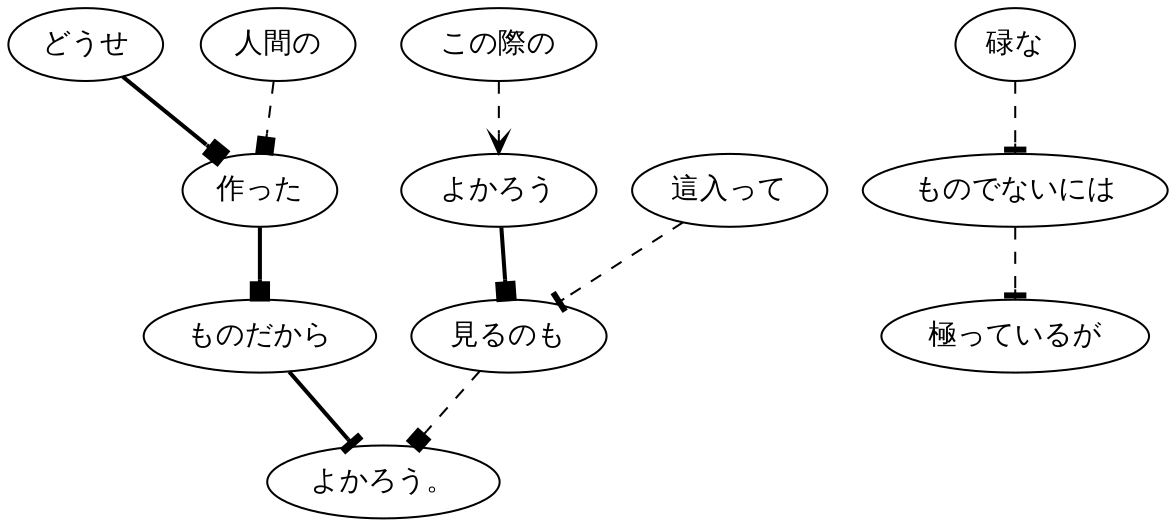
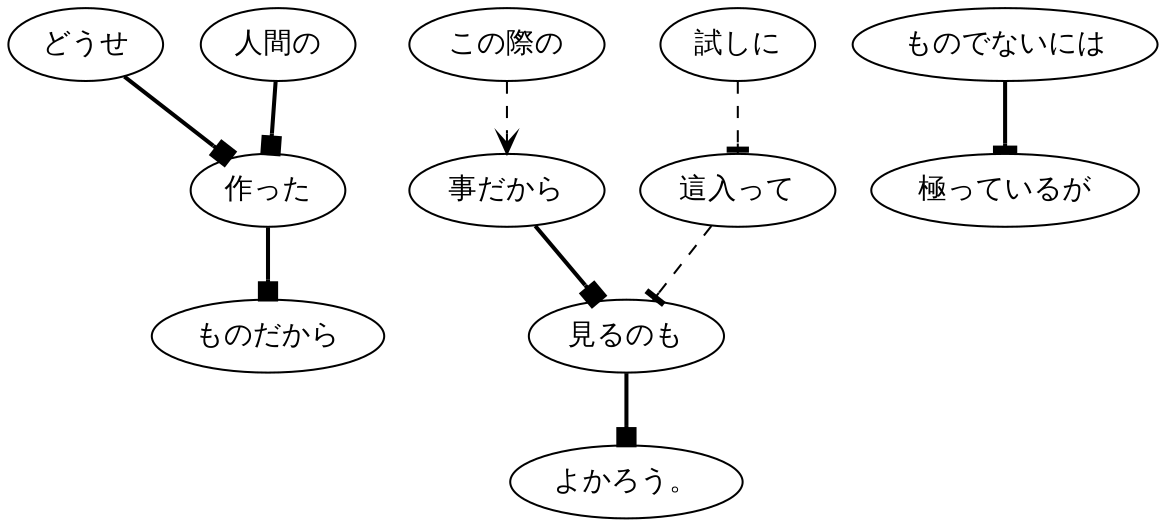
none -> (738, 45)
(1015, 45) -> none
(270, 108) -> (274, 108)
(499, 190) -> (507, 190)
(1015, 258) -> (1005, 113)
(453, 401) -> (626, 399)
(318, 405) -> none
